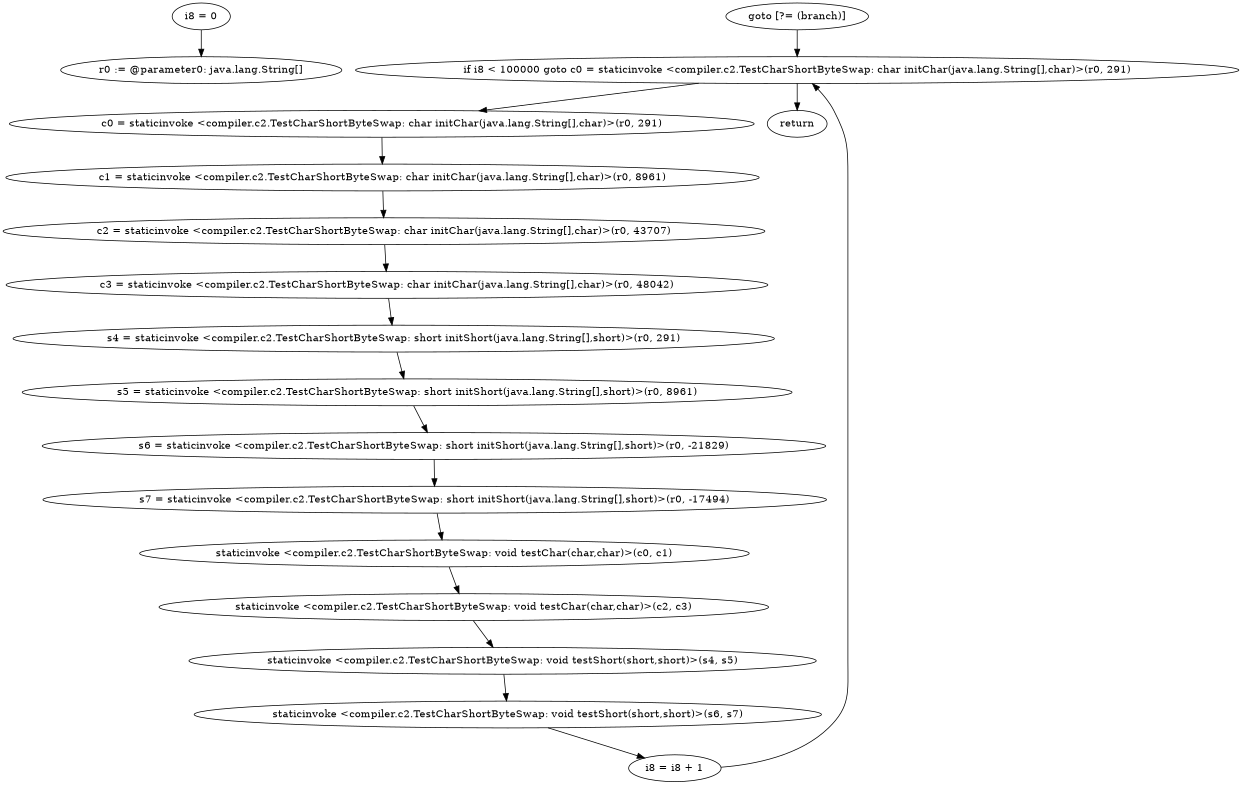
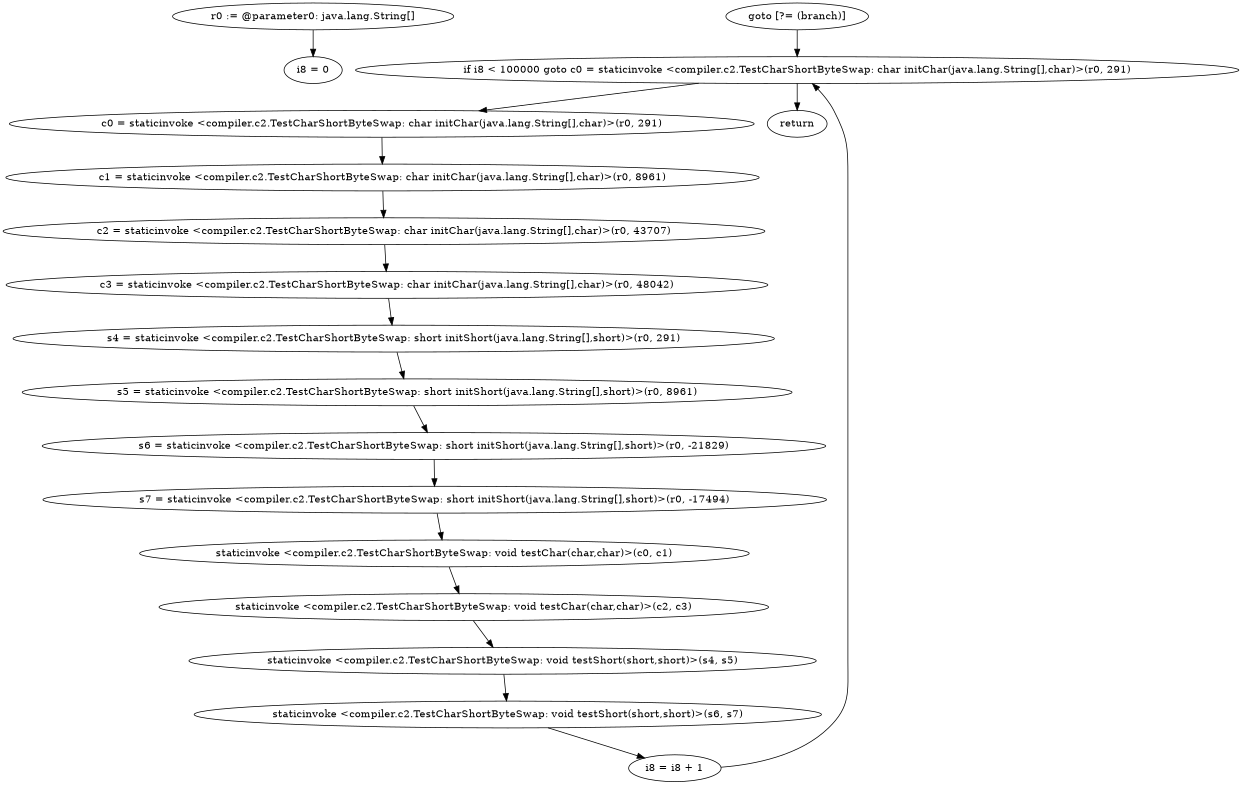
(201, 40) -> (313, 40)
